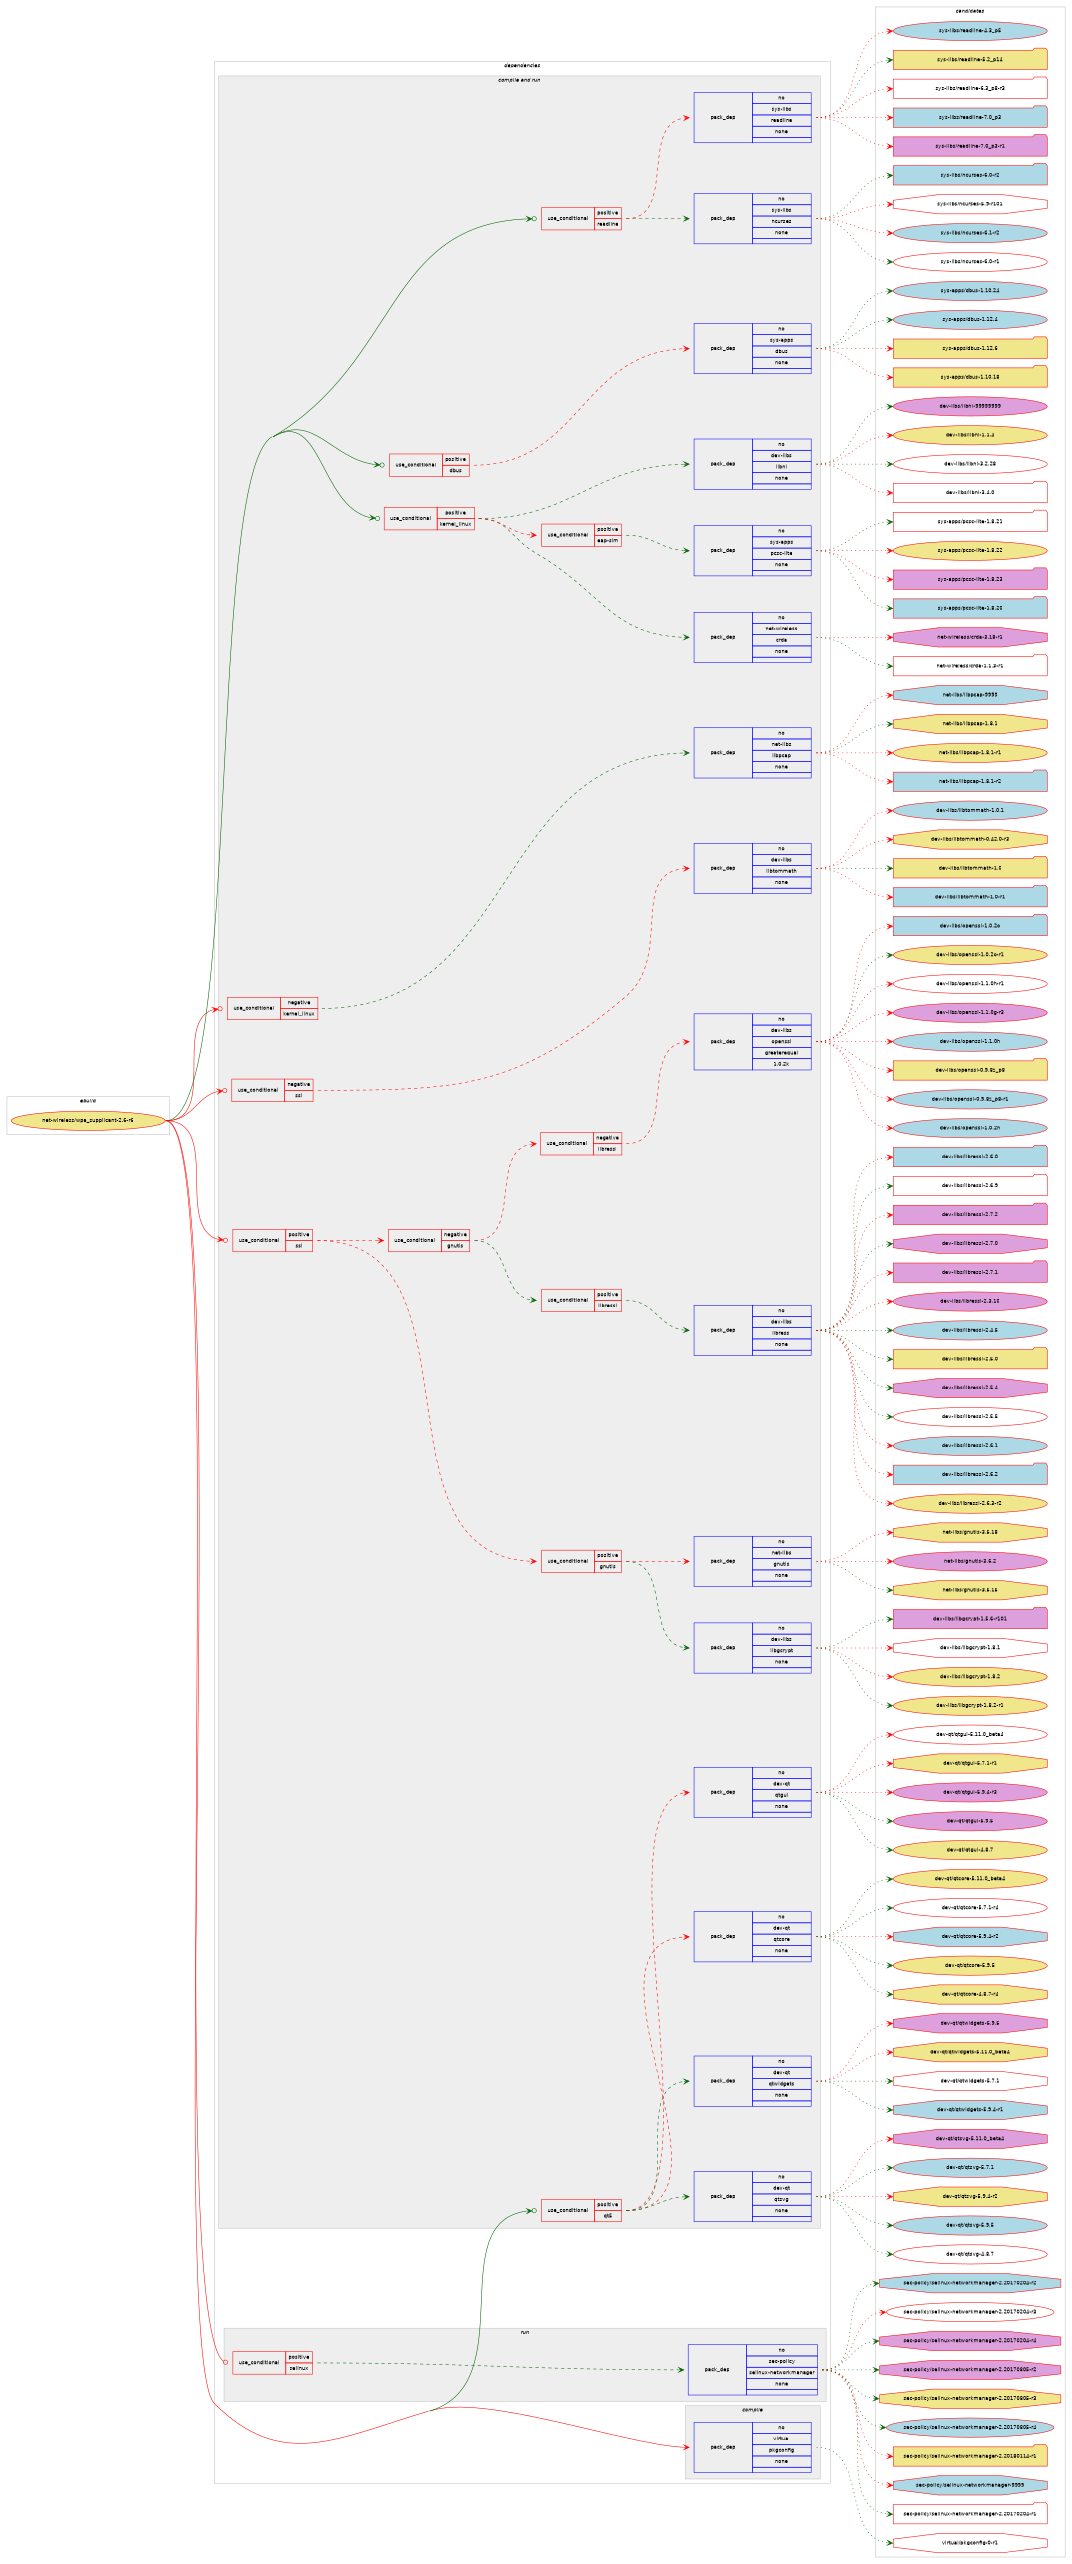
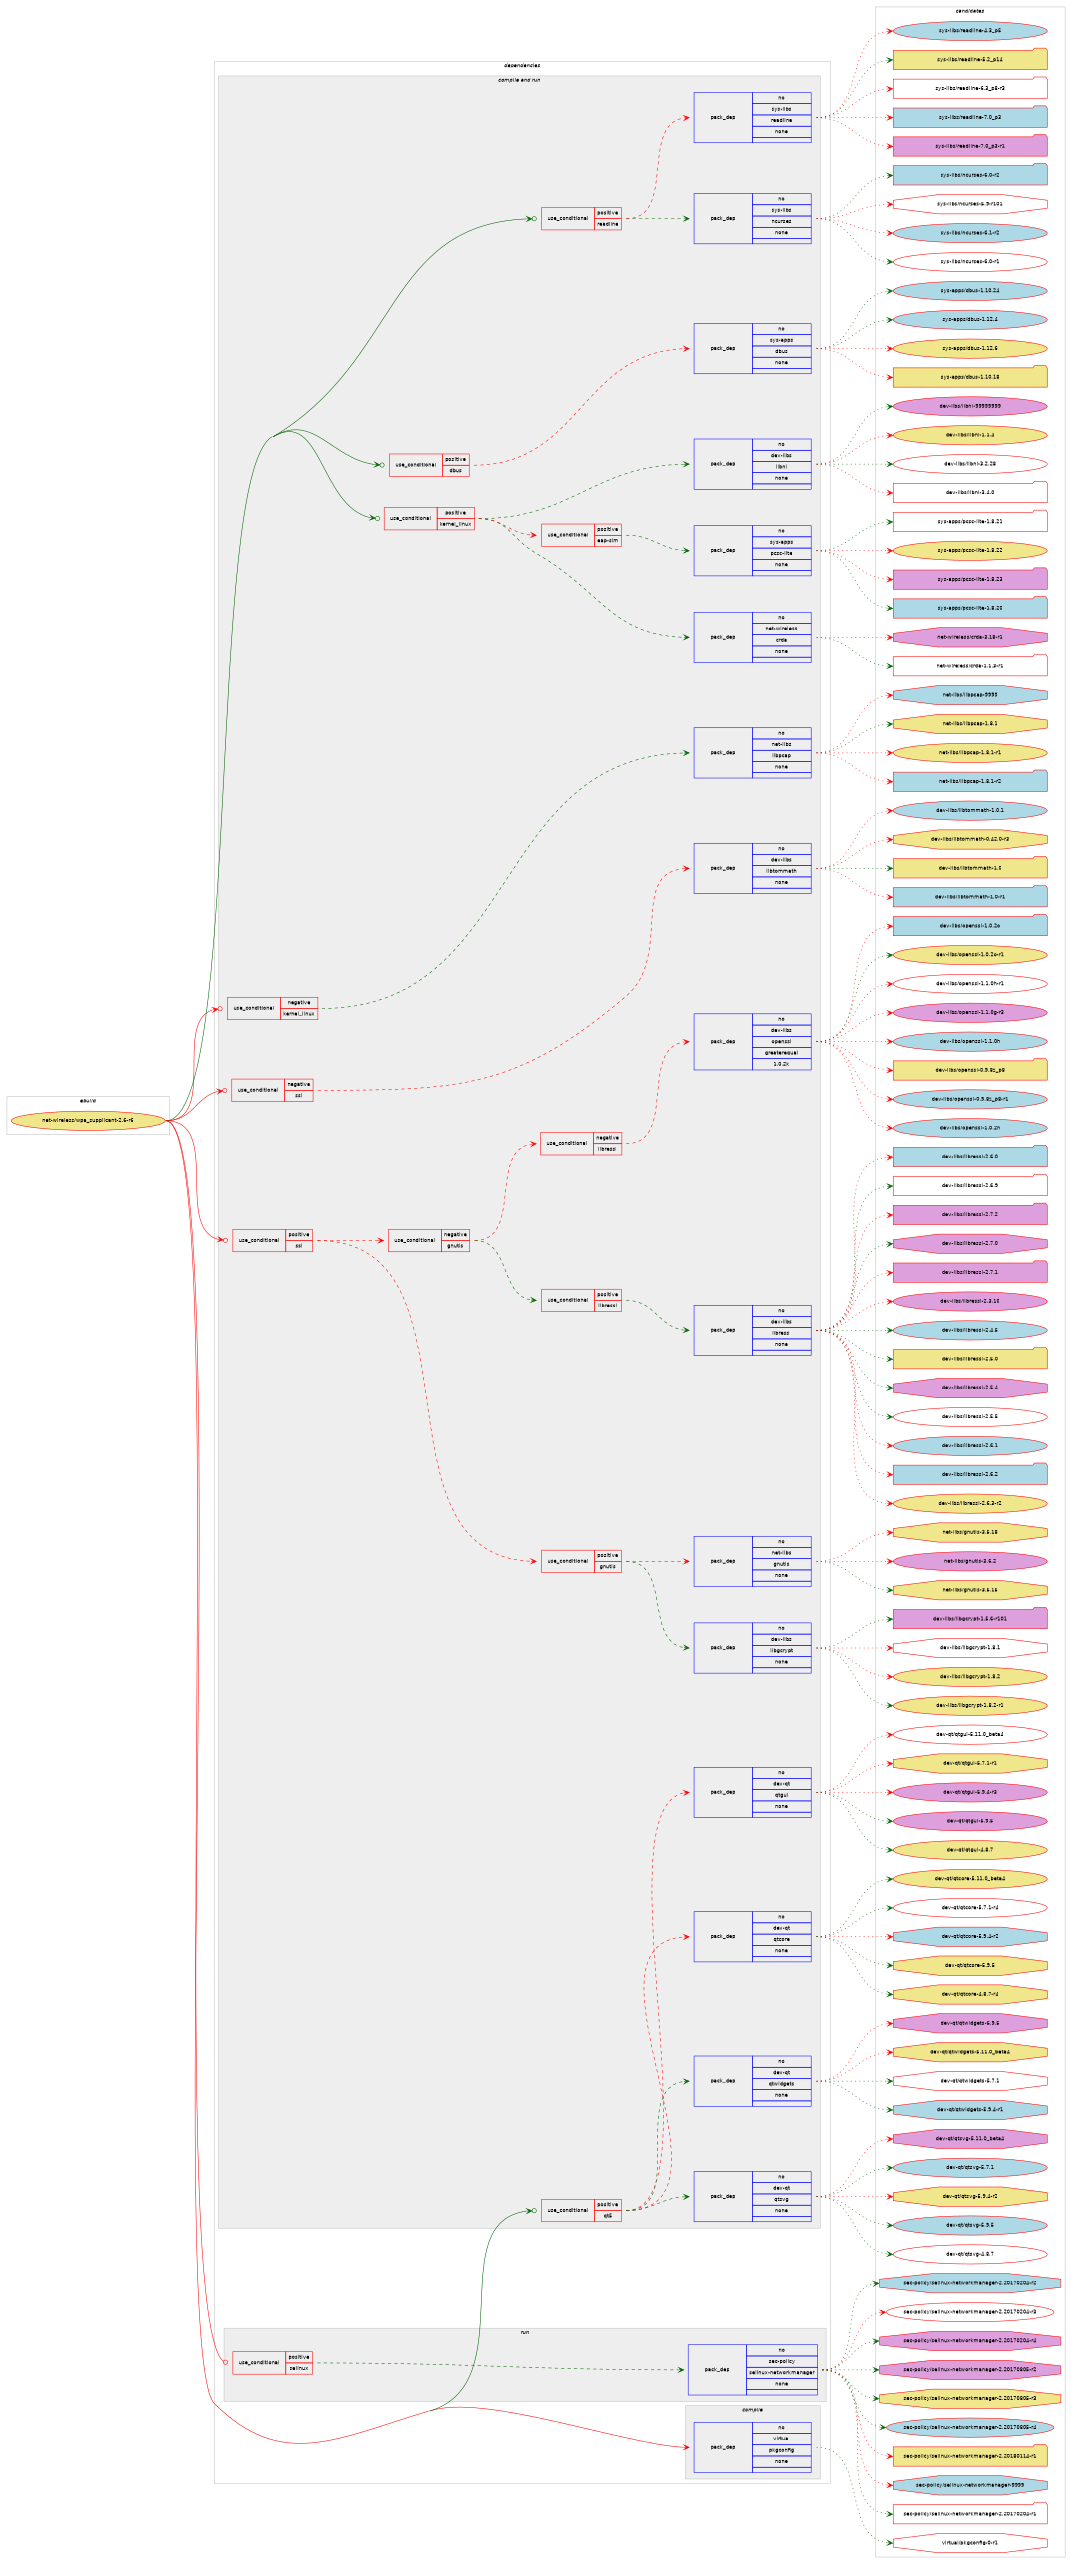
(970, 349) -> (970, 349)
(970, 1966) -> (970, 1966)
